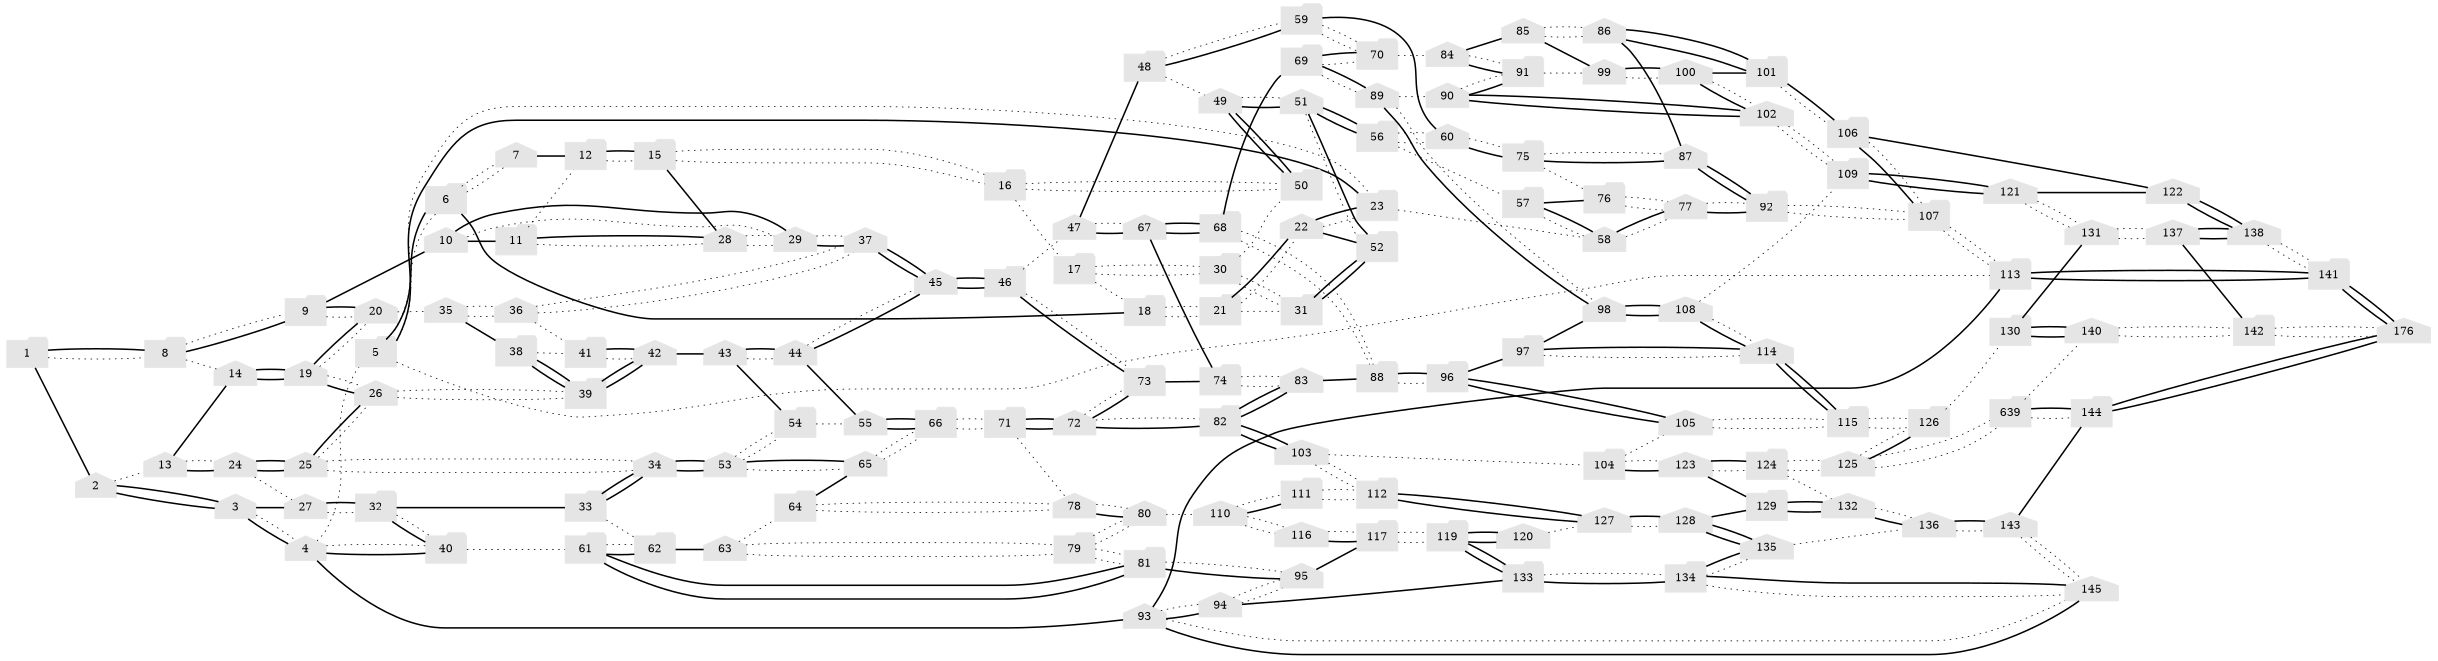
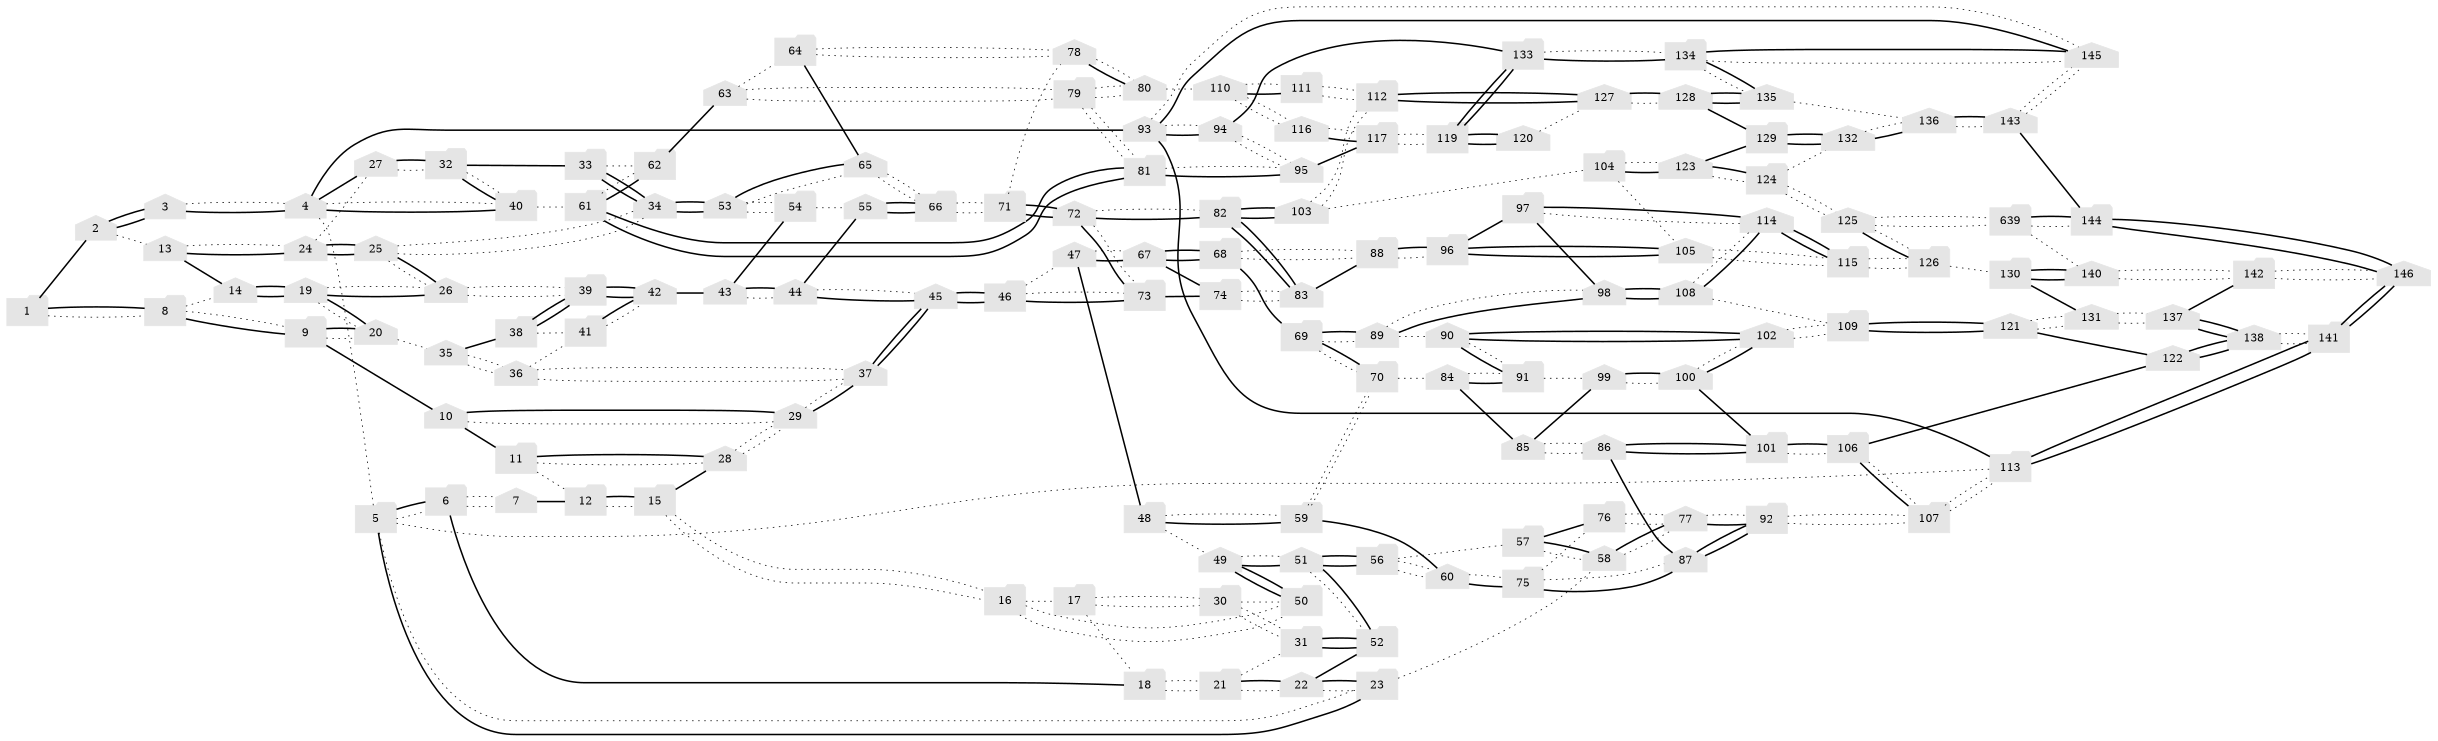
(2404, 332) -> (2404, 275)
(270, 508) -> (338, 188)
